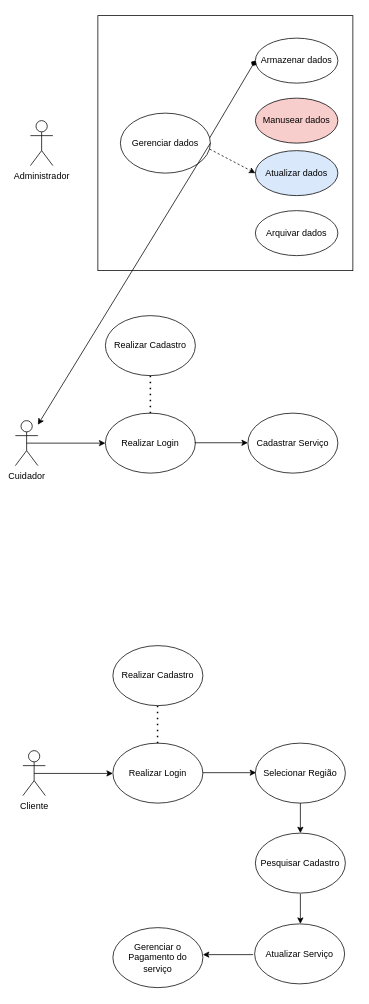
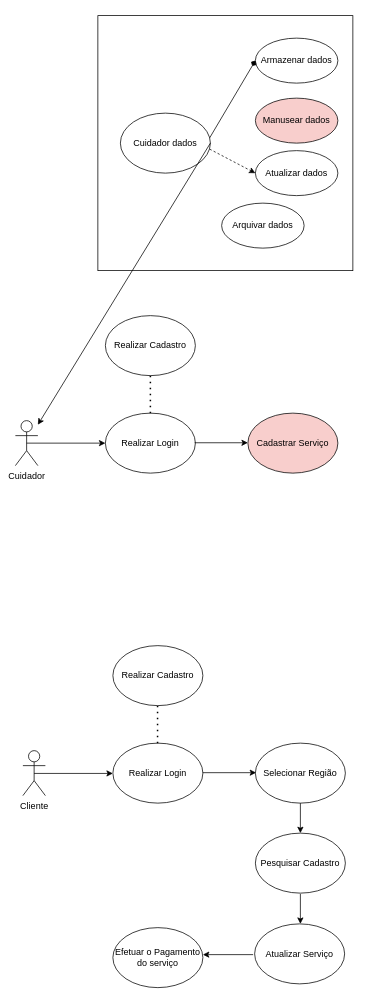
(42, 143) -> none
(165, 143) -> (165, 143)
(297, 173) -> (297, 173)
(297, 233) -> (263, 225)
(293, 443) -> (293, 443)
(158, 957) -> (158, 957)
